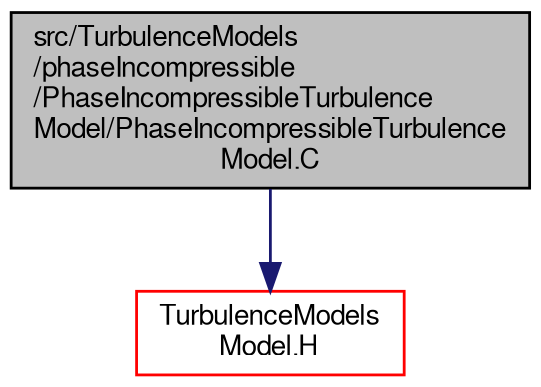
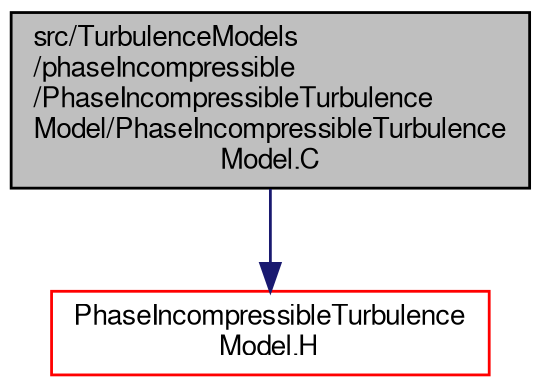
(270, 333) -> (270, 333)
